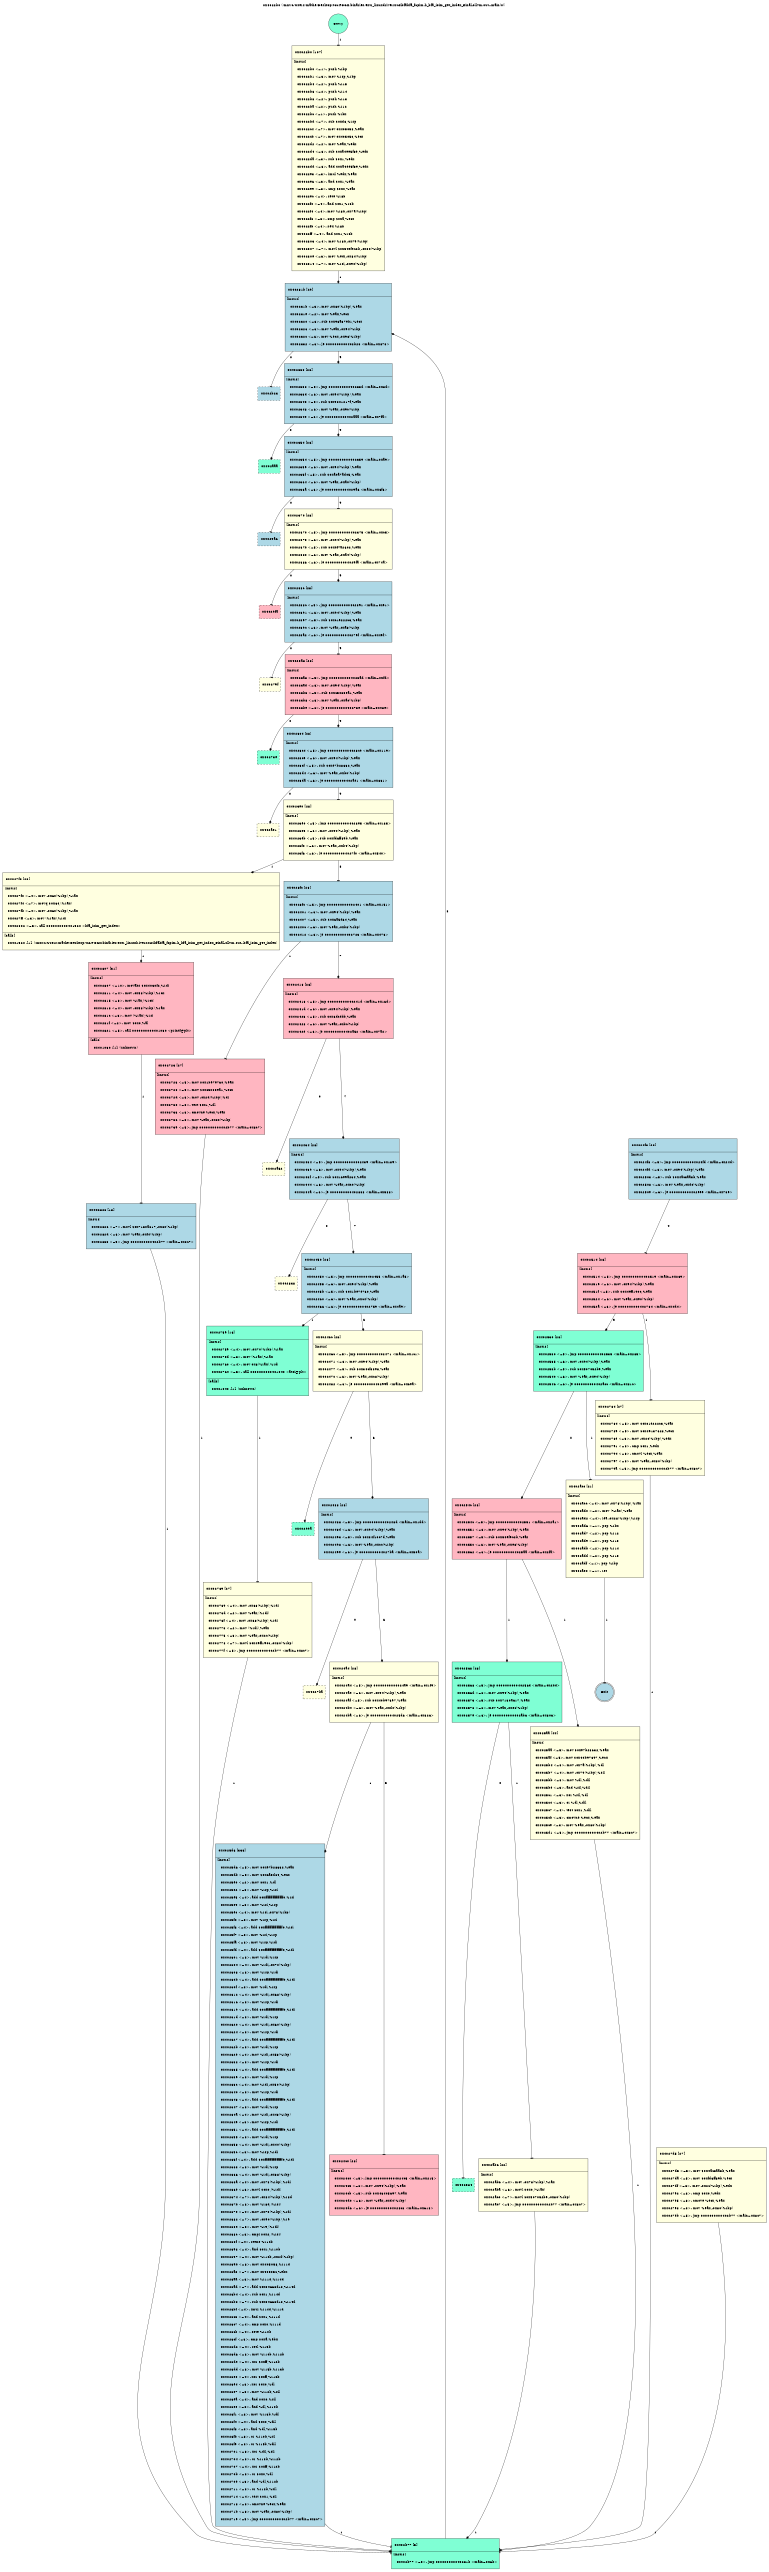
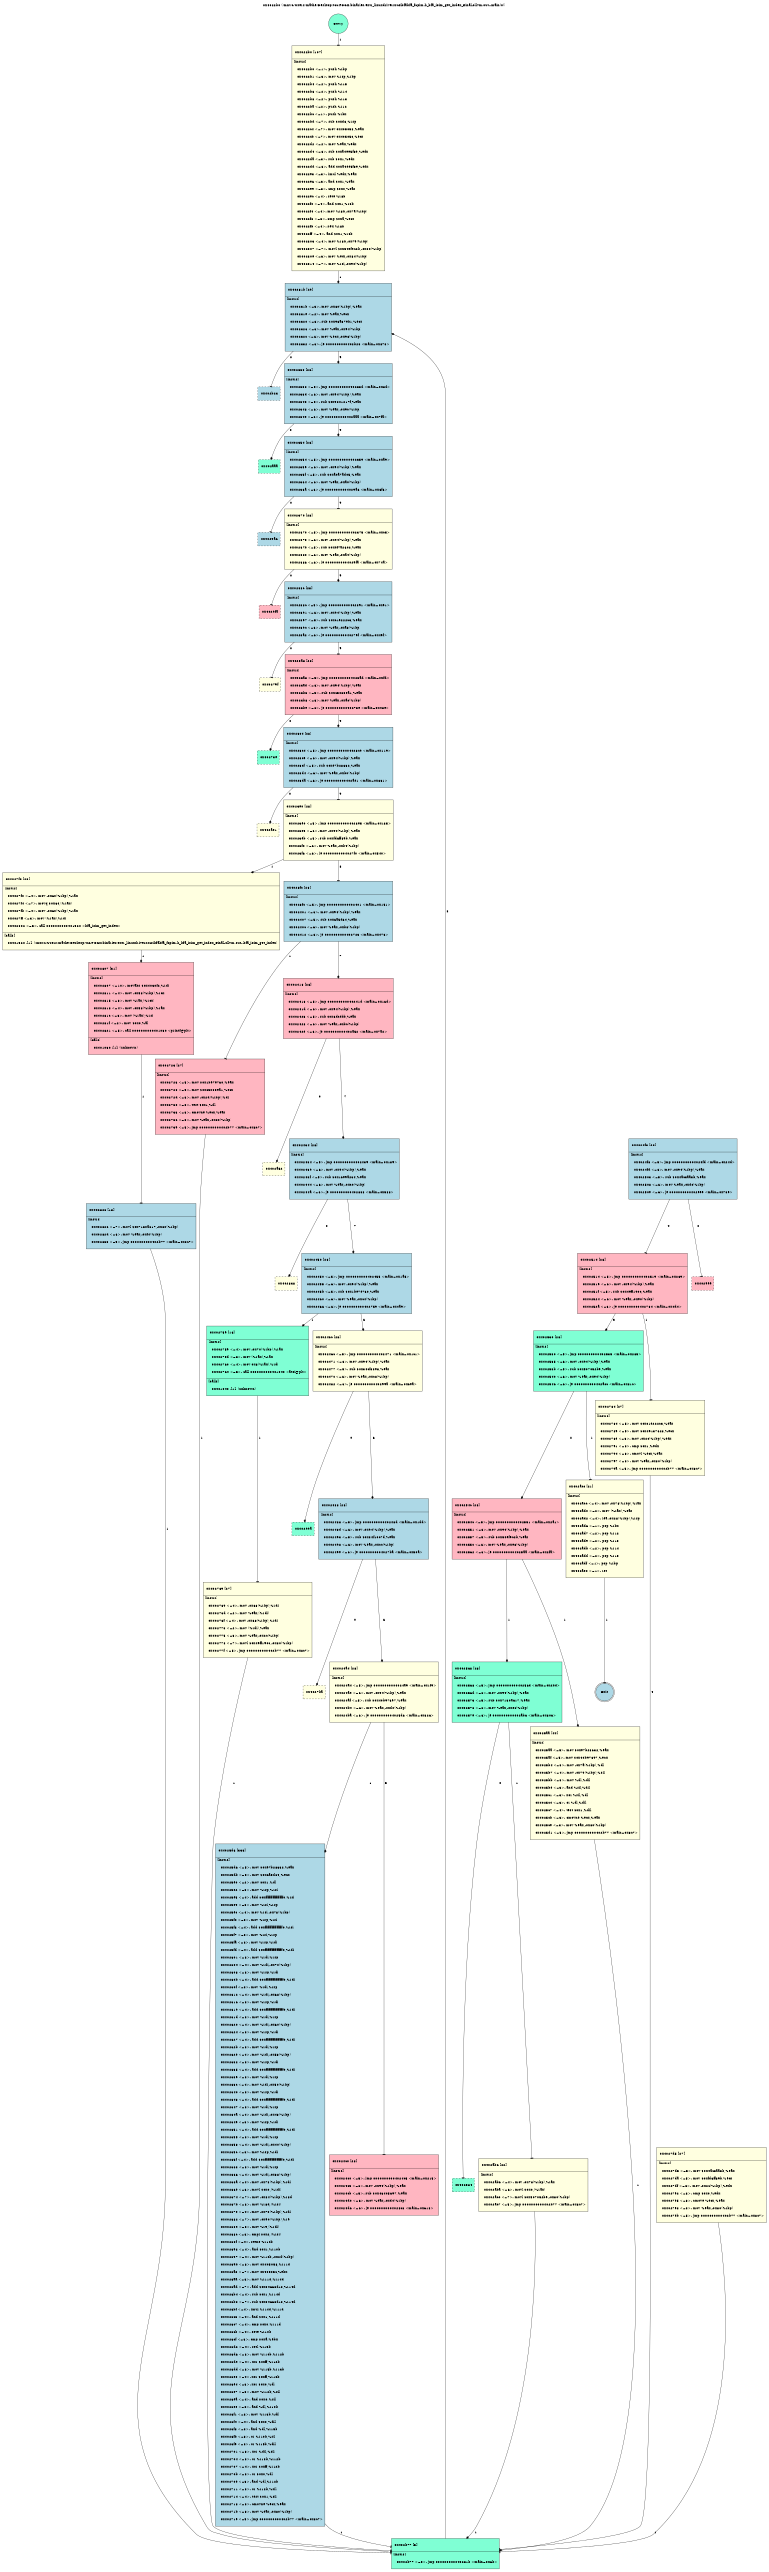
none -> (703, 1284)
(652, 1692) -> (652, 1692)
(200, 1928) -> (200, 1928)
